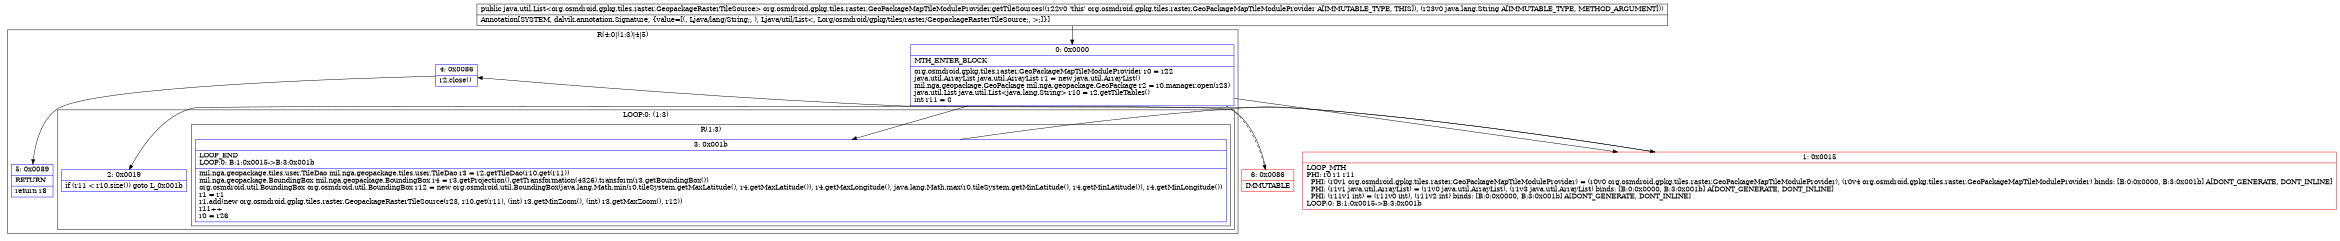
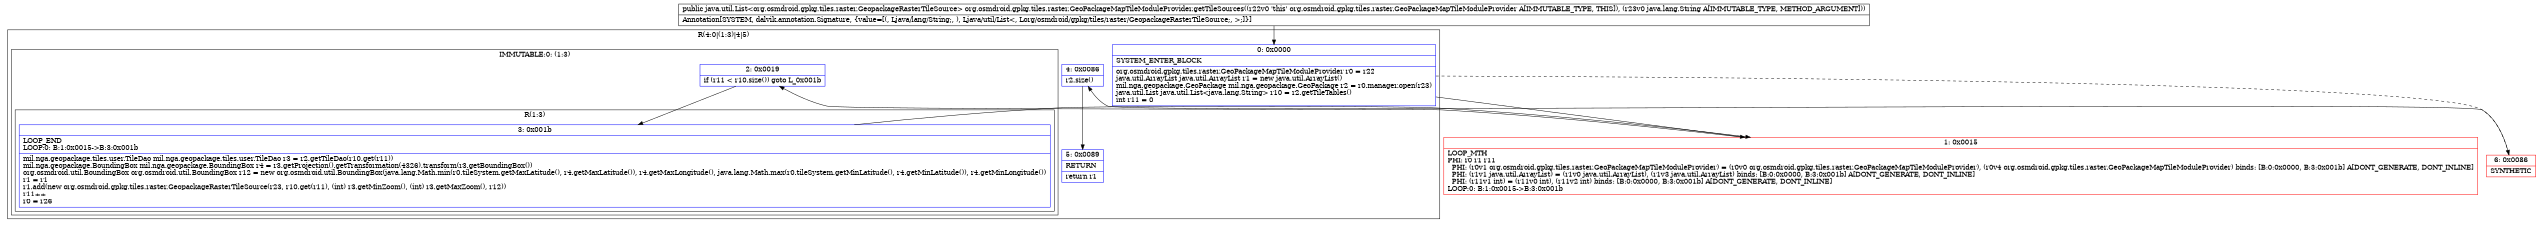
(951, 61) -> (1159, 61)
(455, 81) -> (1080, 81)
(646, 115) -> (535, 55)
(915, 121) -> (689, 105)
(1268, 186) -> (2511, 171)
(31, 191) -> (1081, 177)
